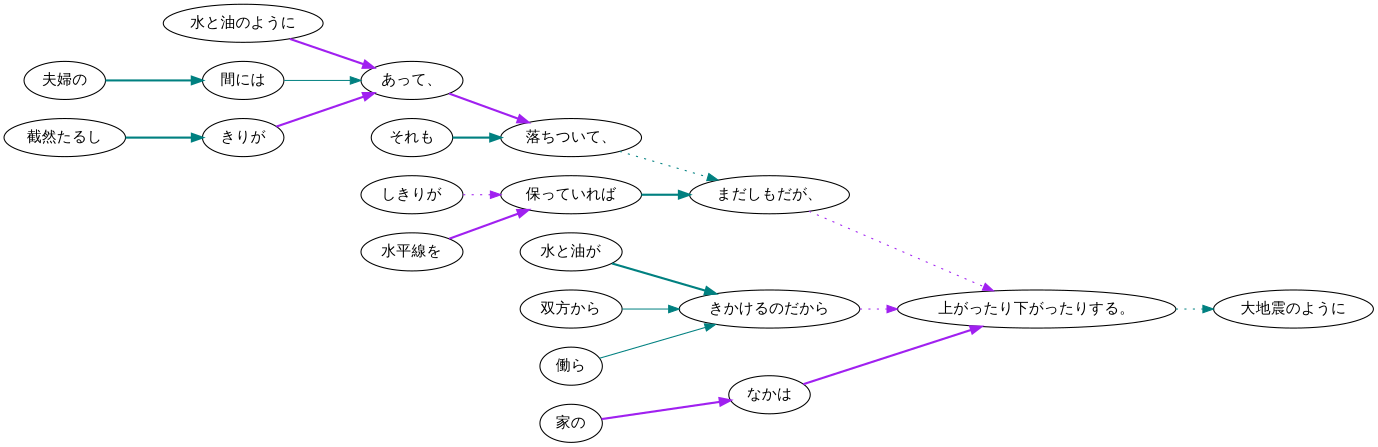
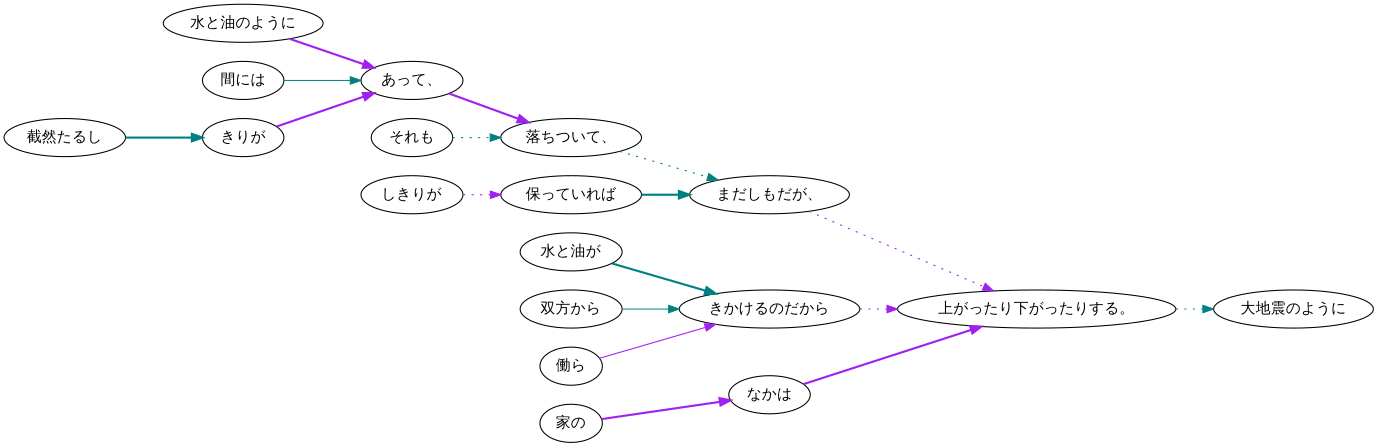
(65, 80) -> none
(471, 138) -> (471, 138)
(412, 252) -> none
(652, 343) -> (652, 343)
